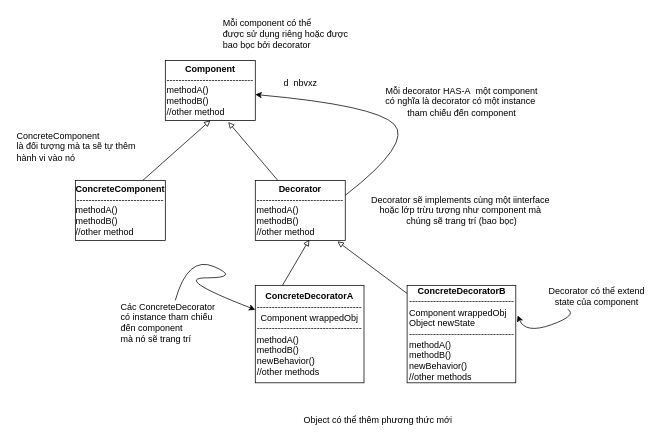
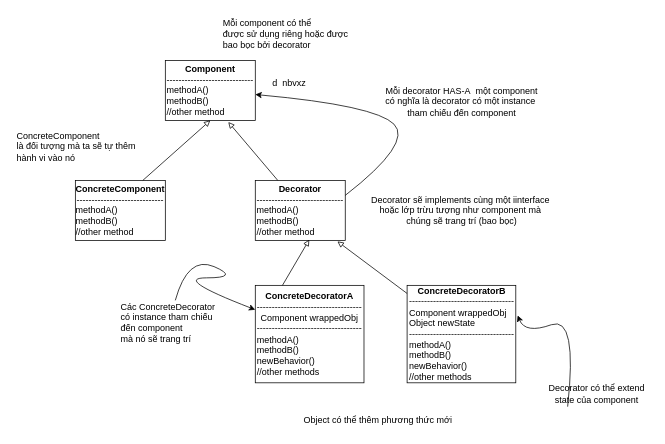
(297, 83) -> (285, 83)
(597, 297) -> (597, 394)
